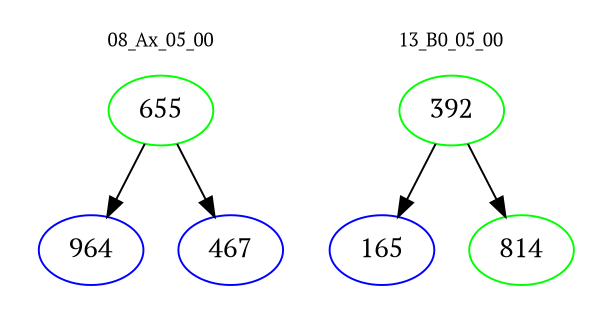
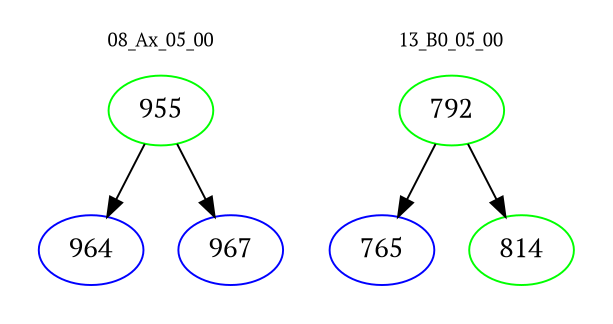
(161, 111) -> (161, 111)
(452, 111) -> (452, 111)
(231, 250) -> (231, 250)
(382, 250) -> (382, 250)
